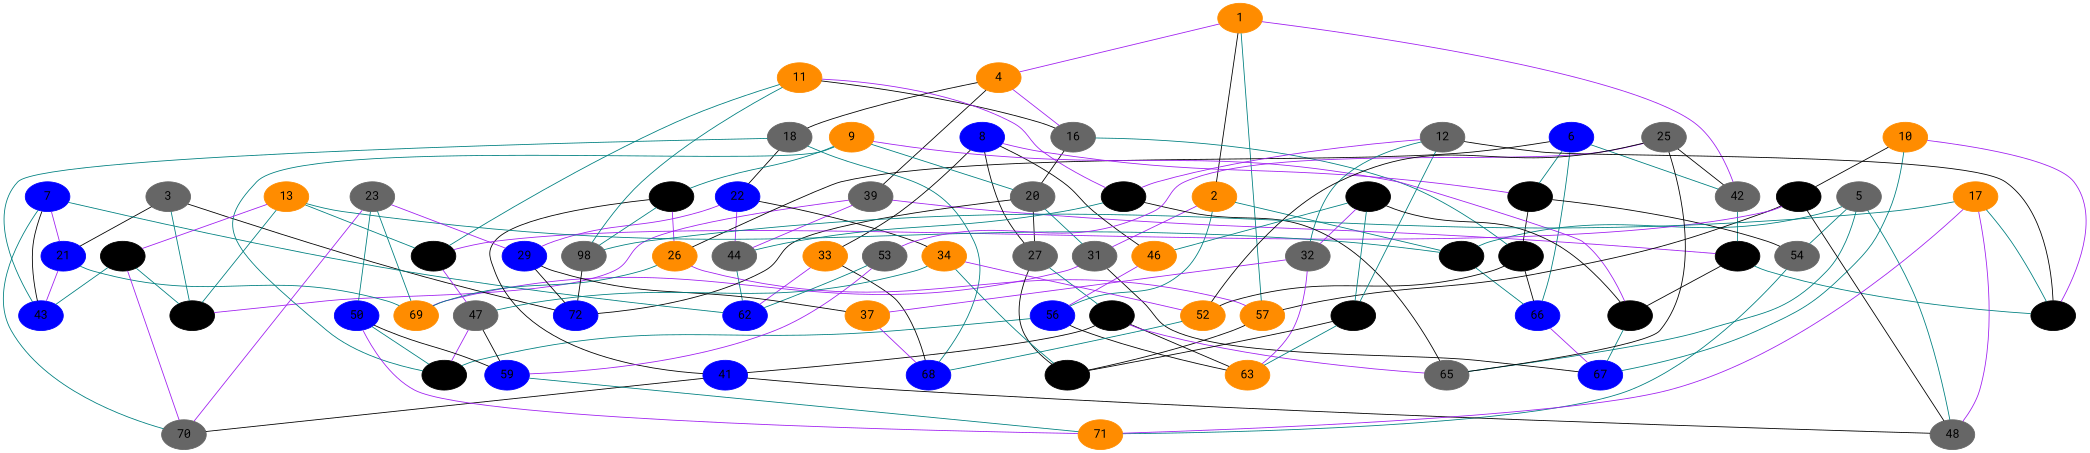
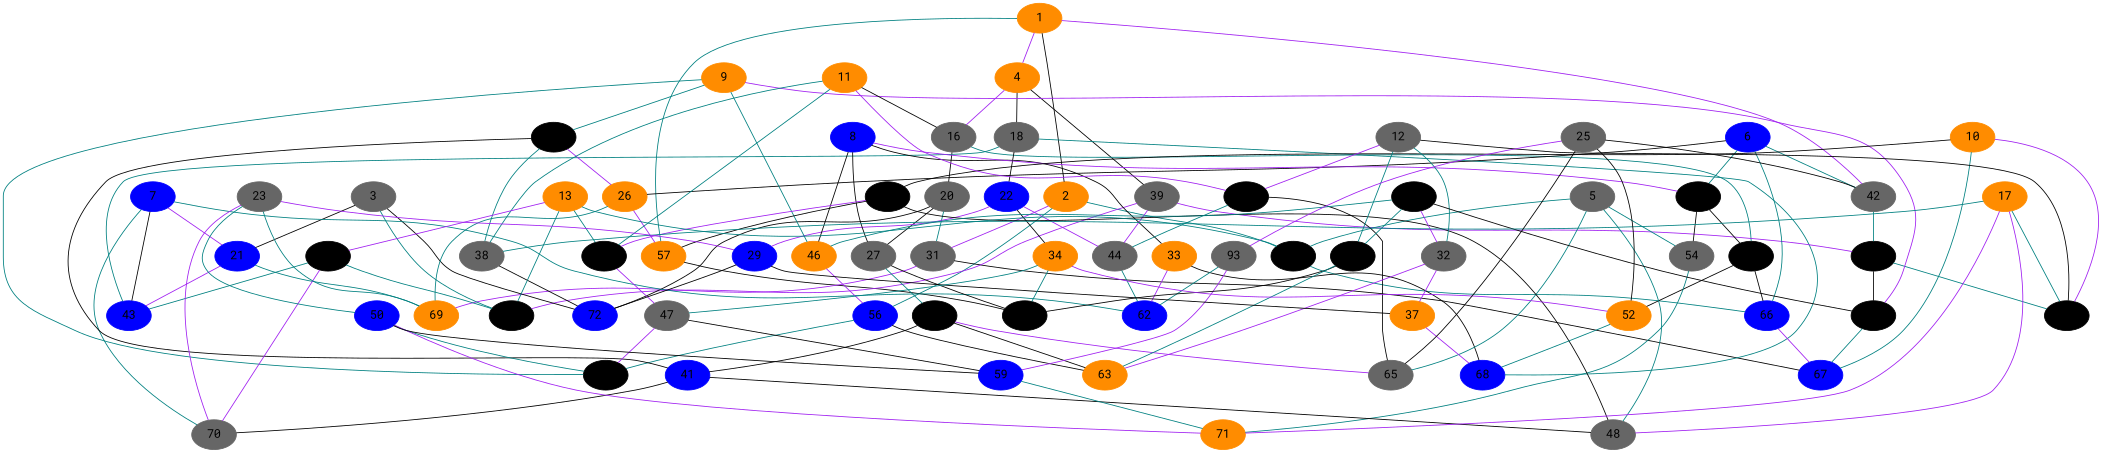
(932, 164) -> (769, 167)
(584, 256) -> (482, 256)
(885, 256) -> (1234, 256)
